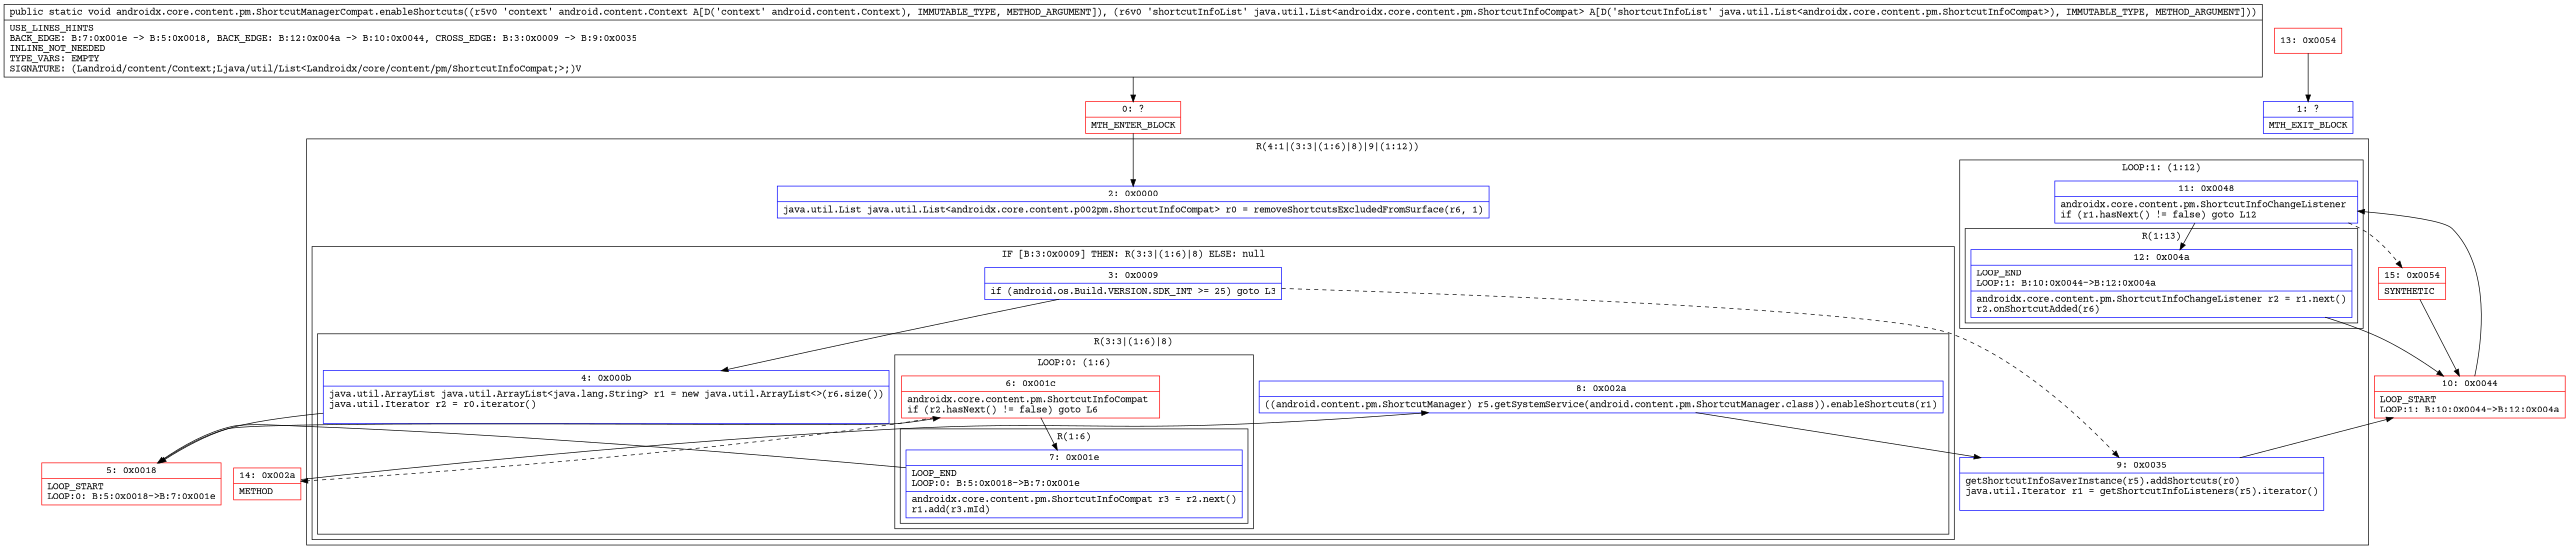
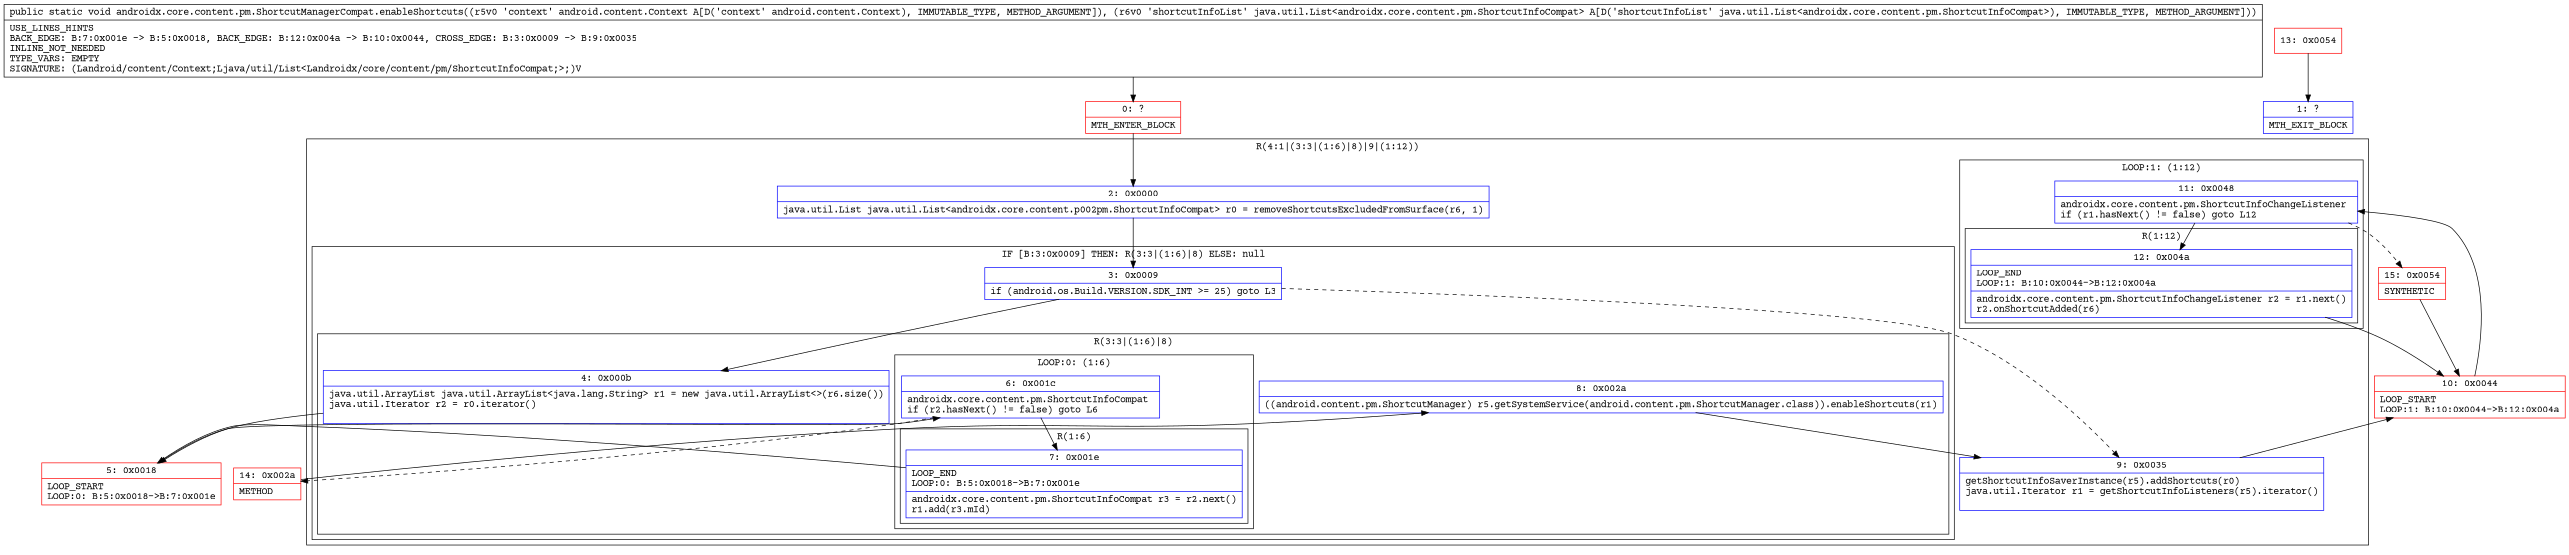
(2161, 236) -> (2161, 236)
none -> (1133, 239)
(1031, 397) -> (1031, 397)
